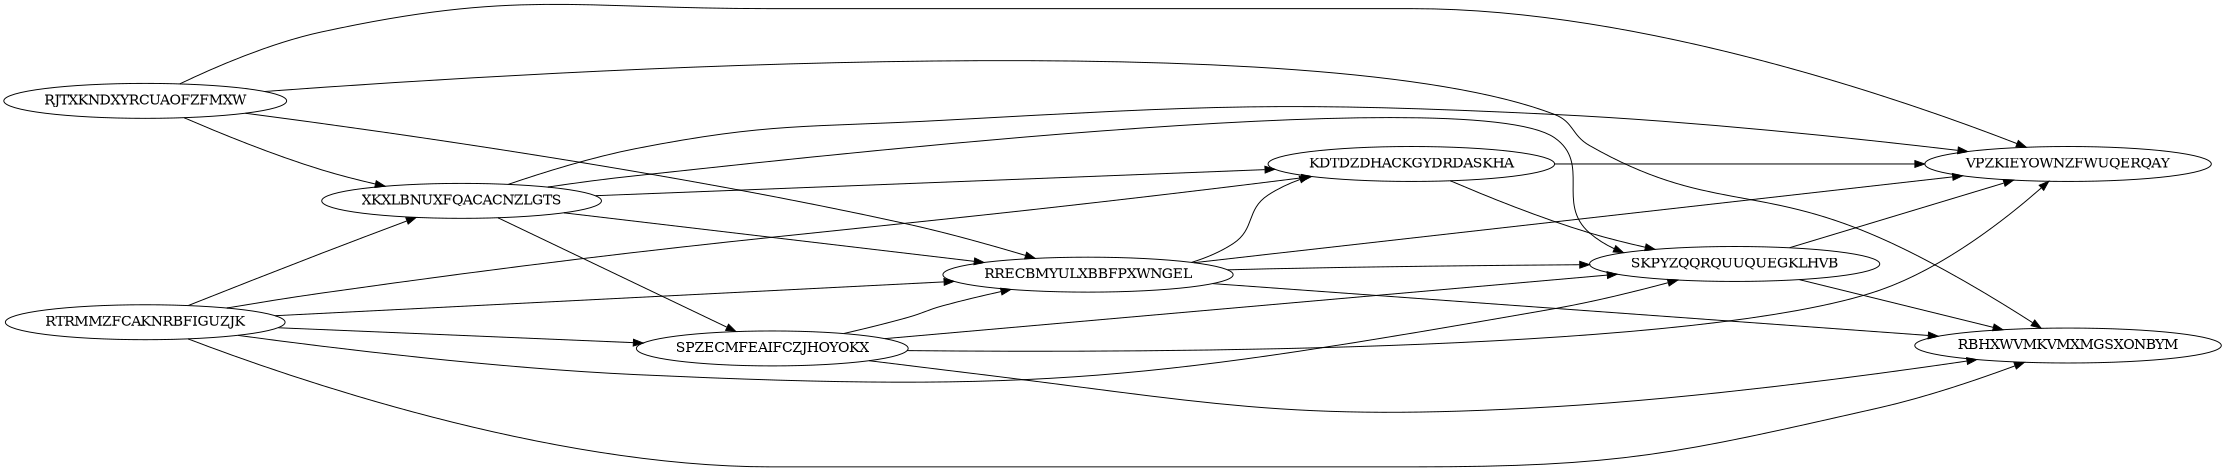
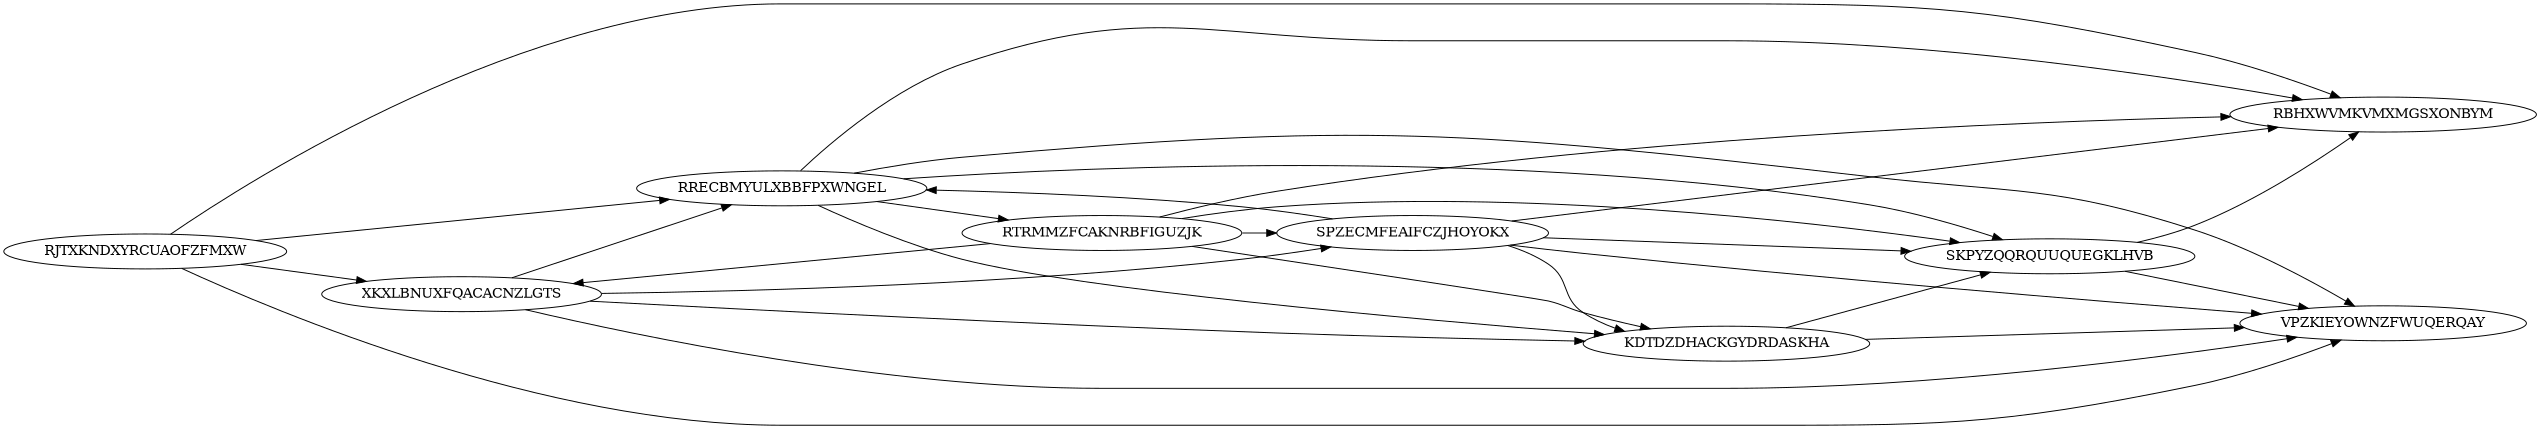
(1119, 130) -> none
none -> (1564, 284)
(610, 299) -> (938, 210)
